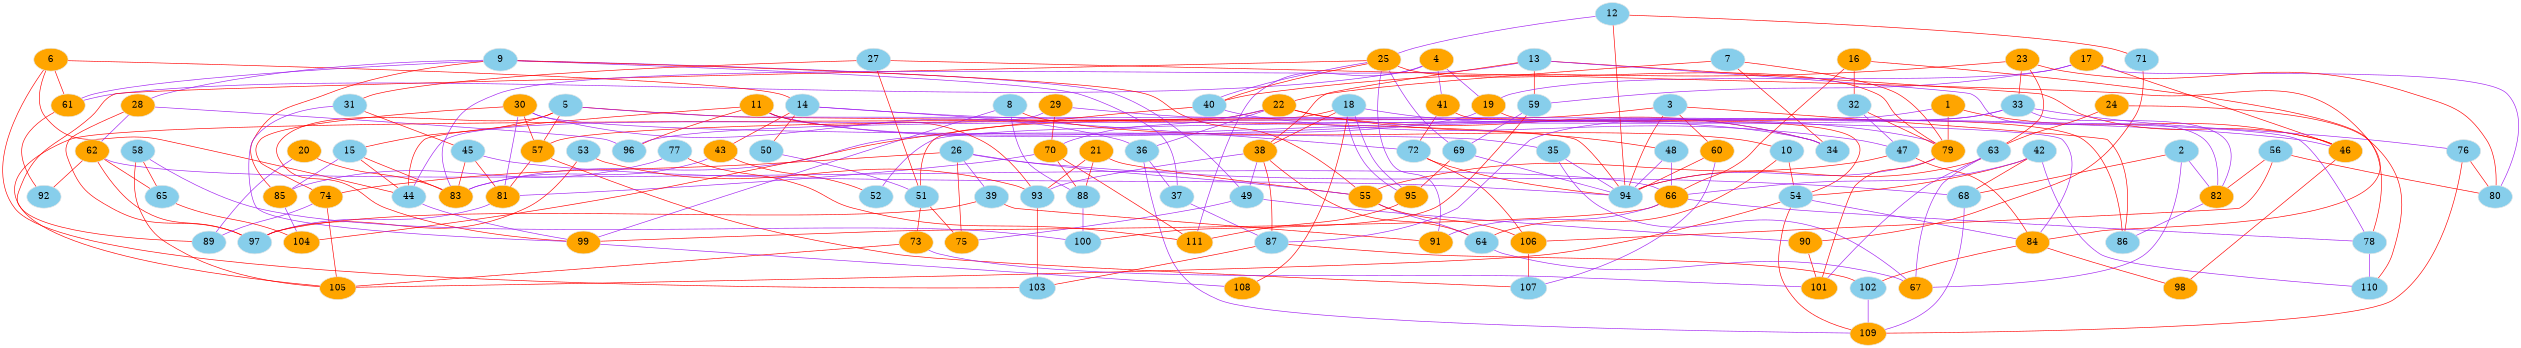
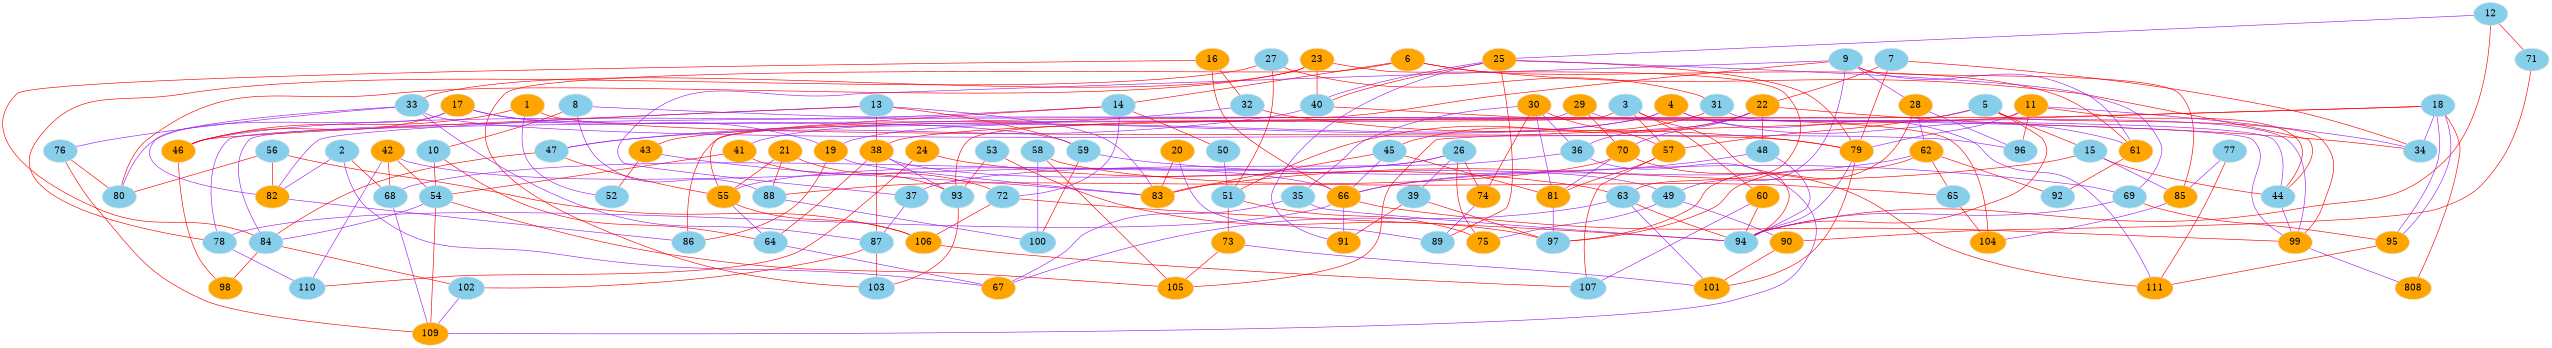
(2039, 151) -> (388, 151)
(1046, 181) -> (1363, 177)
(332, 242) -> none
(2033, 242) -> (266, 242)
(1242, 288) -> (2413, 288)
